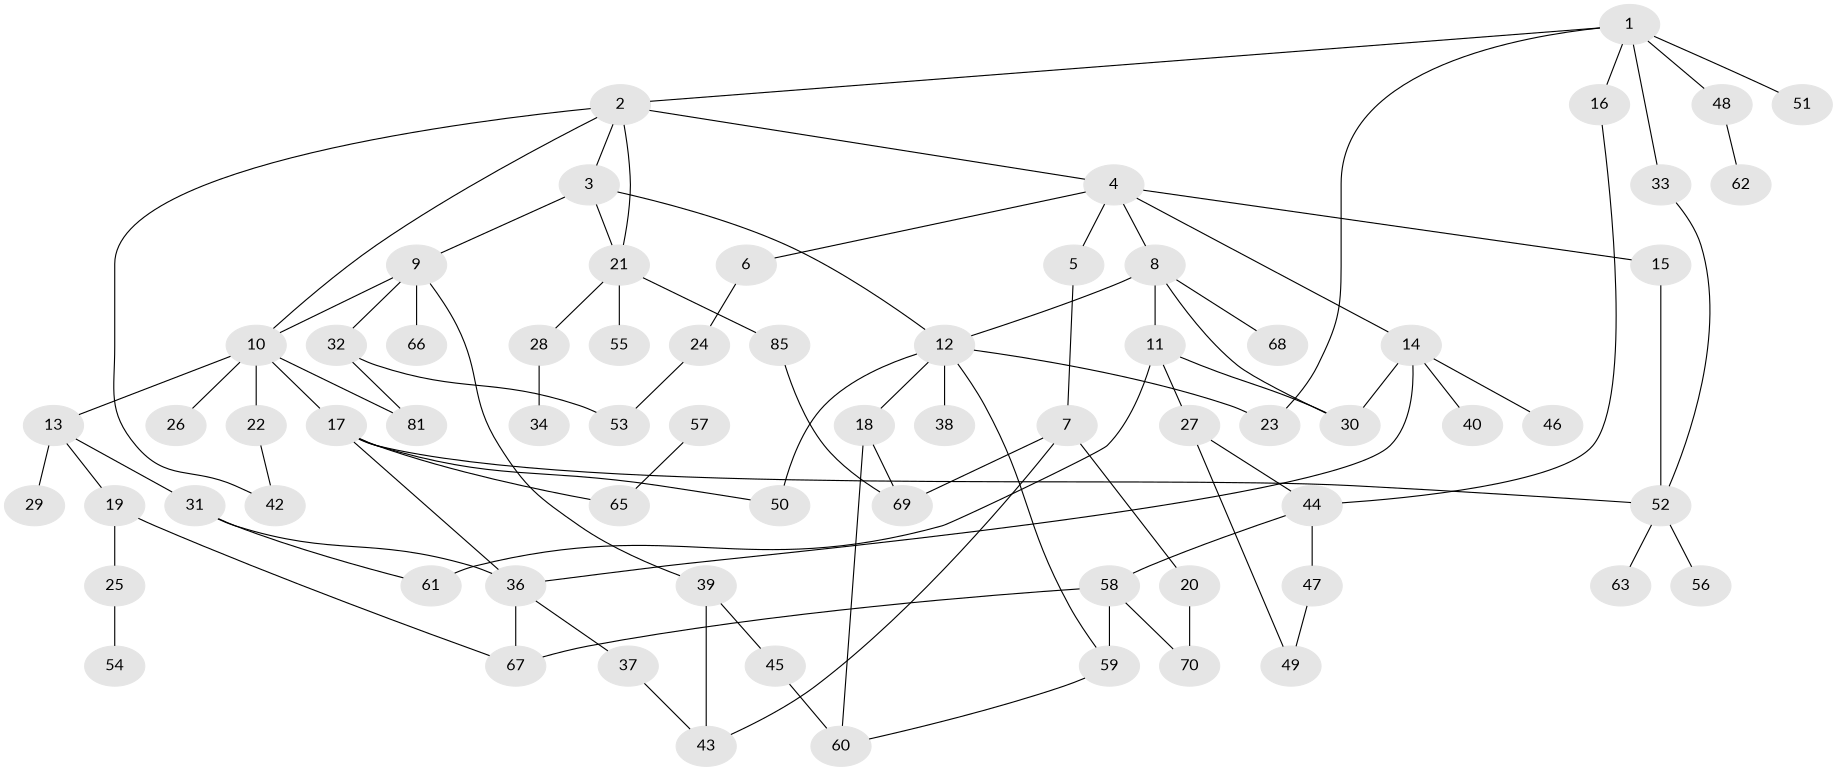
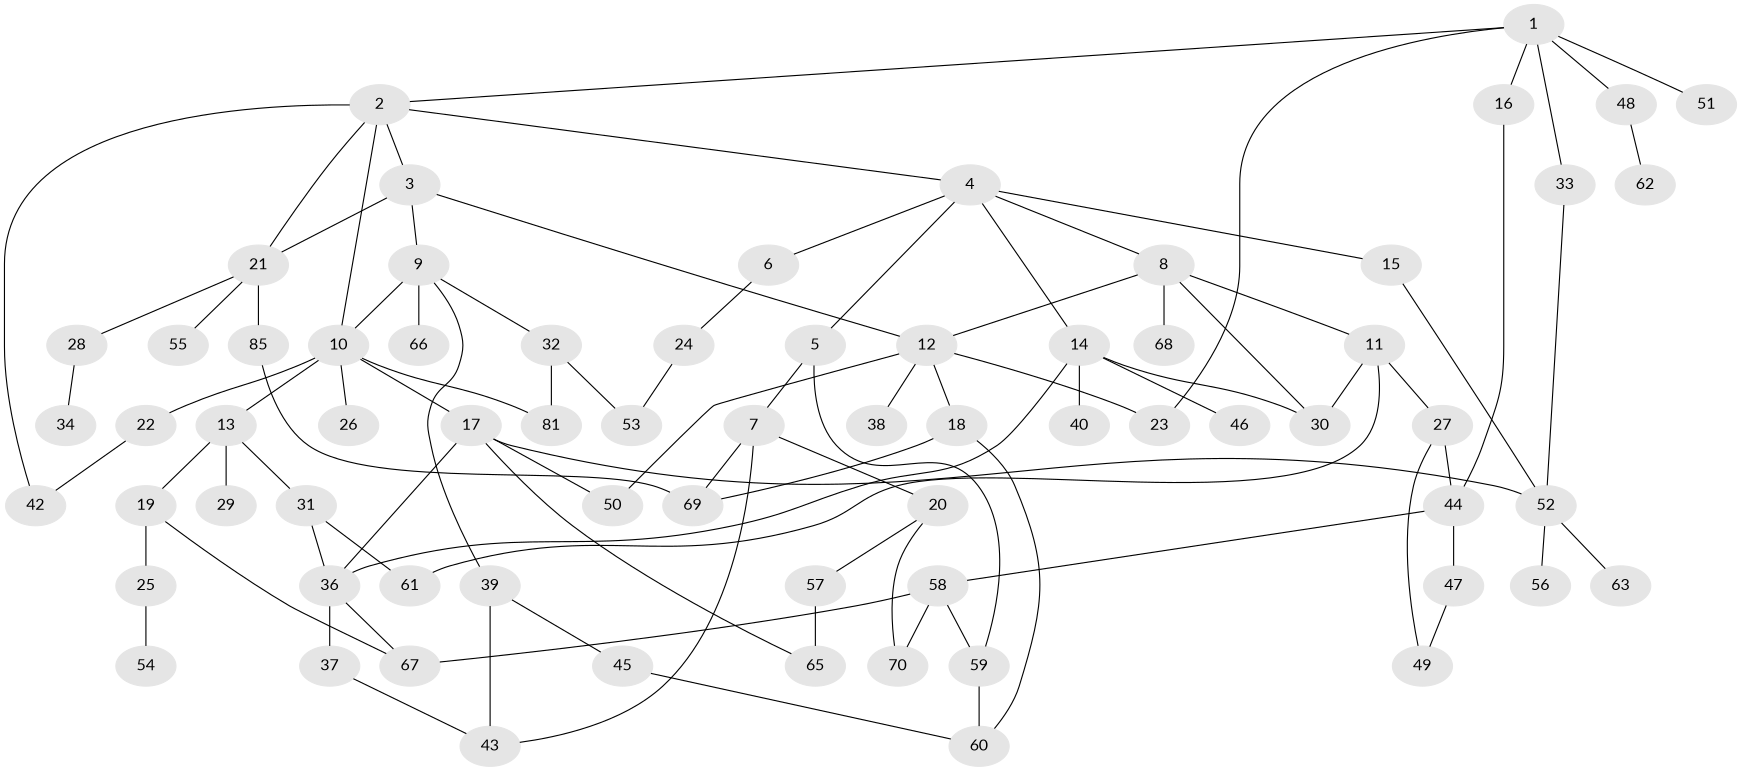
(1027, 506) -> (929, 463)
none -> (877, 546)
